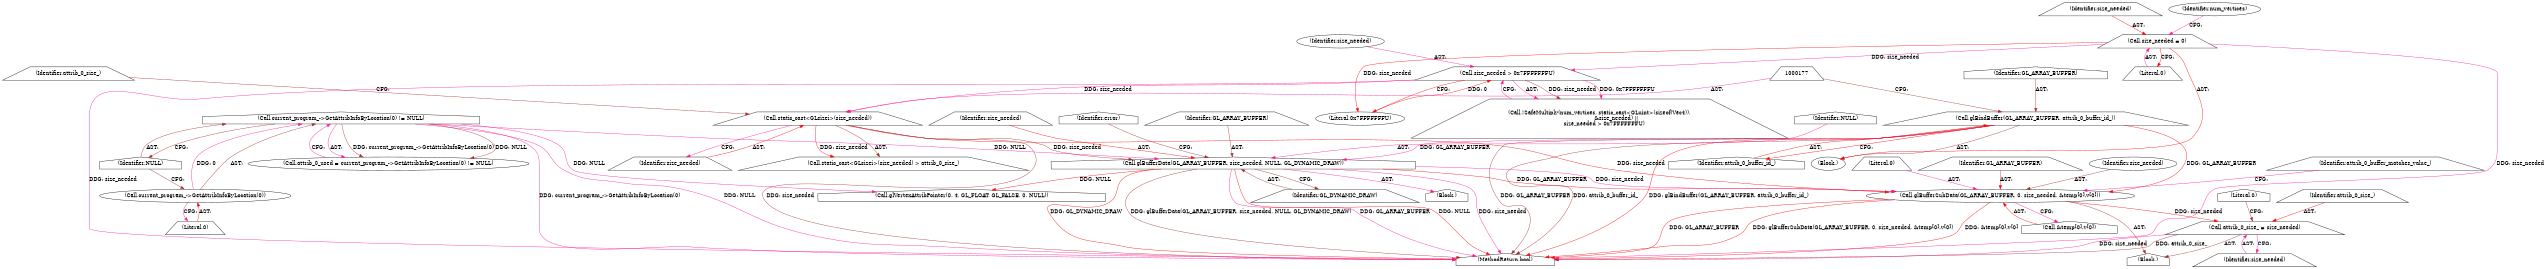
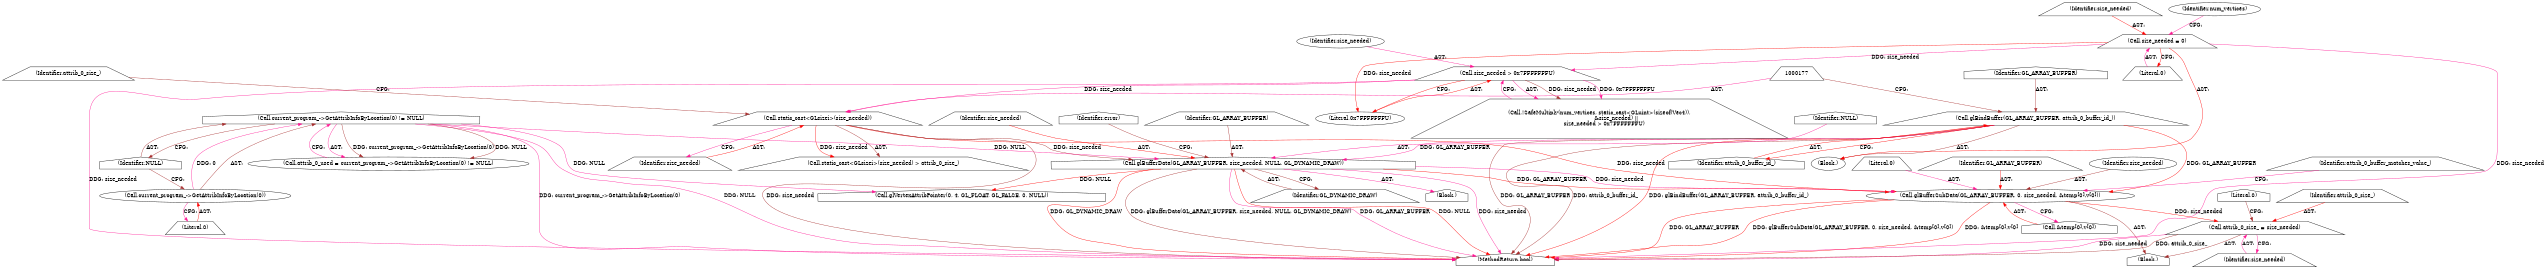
(1478, 90) -> (1478, 90)
